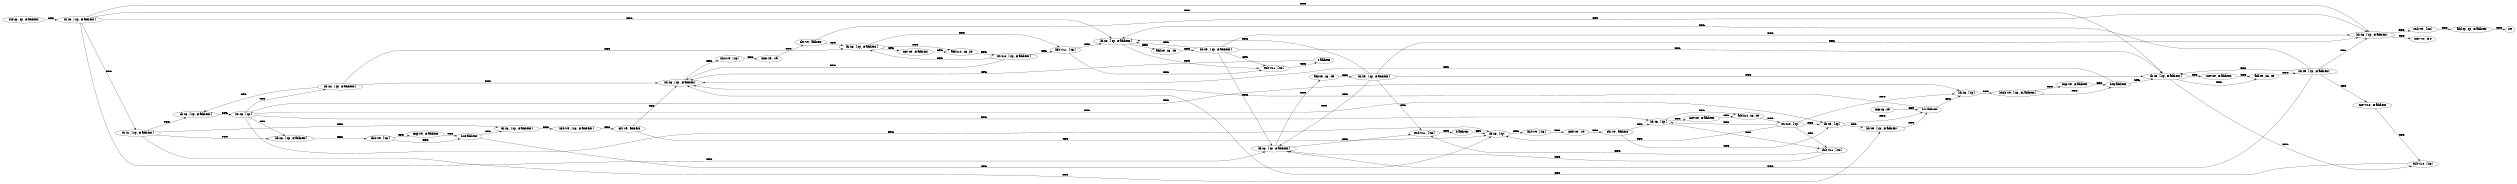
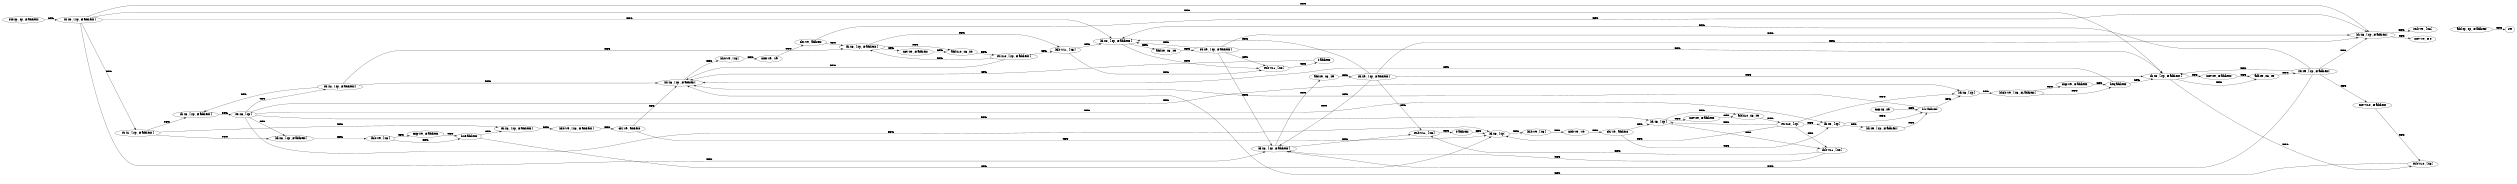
(2443, 29) -> none
(1016, 176) -> none
